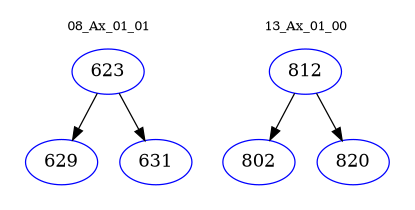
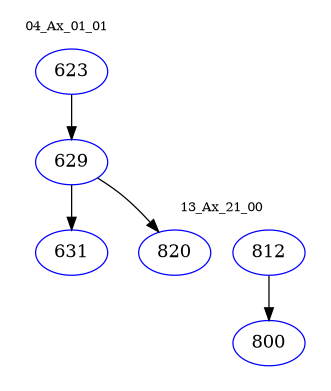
(109, 27) -> (67, 27)
(306, 27) -> (222, 208)
(129, 111) -> (72, 201)
(326, 111) -> (137, 208)
(259, 162) -> (269, 343)
